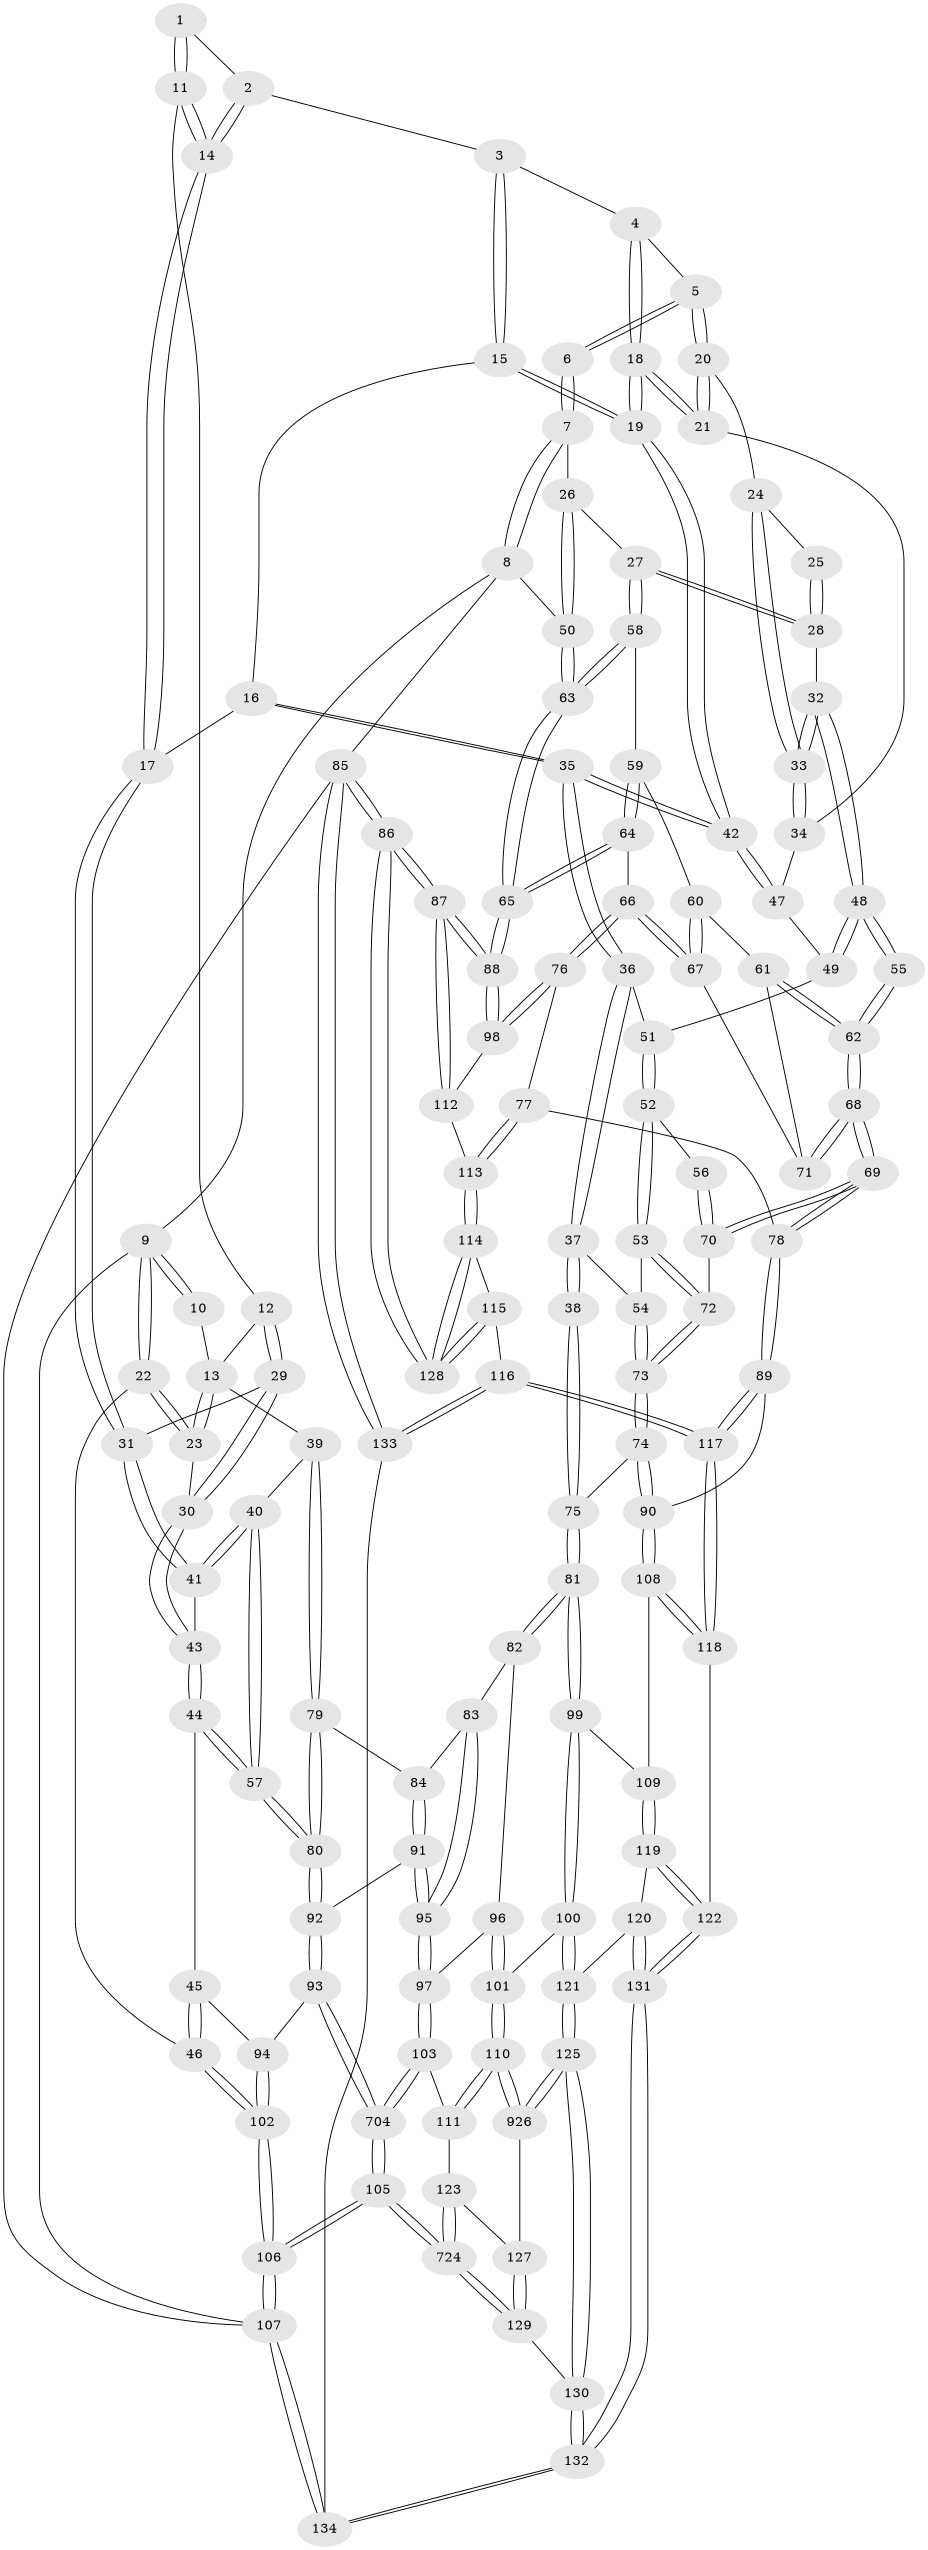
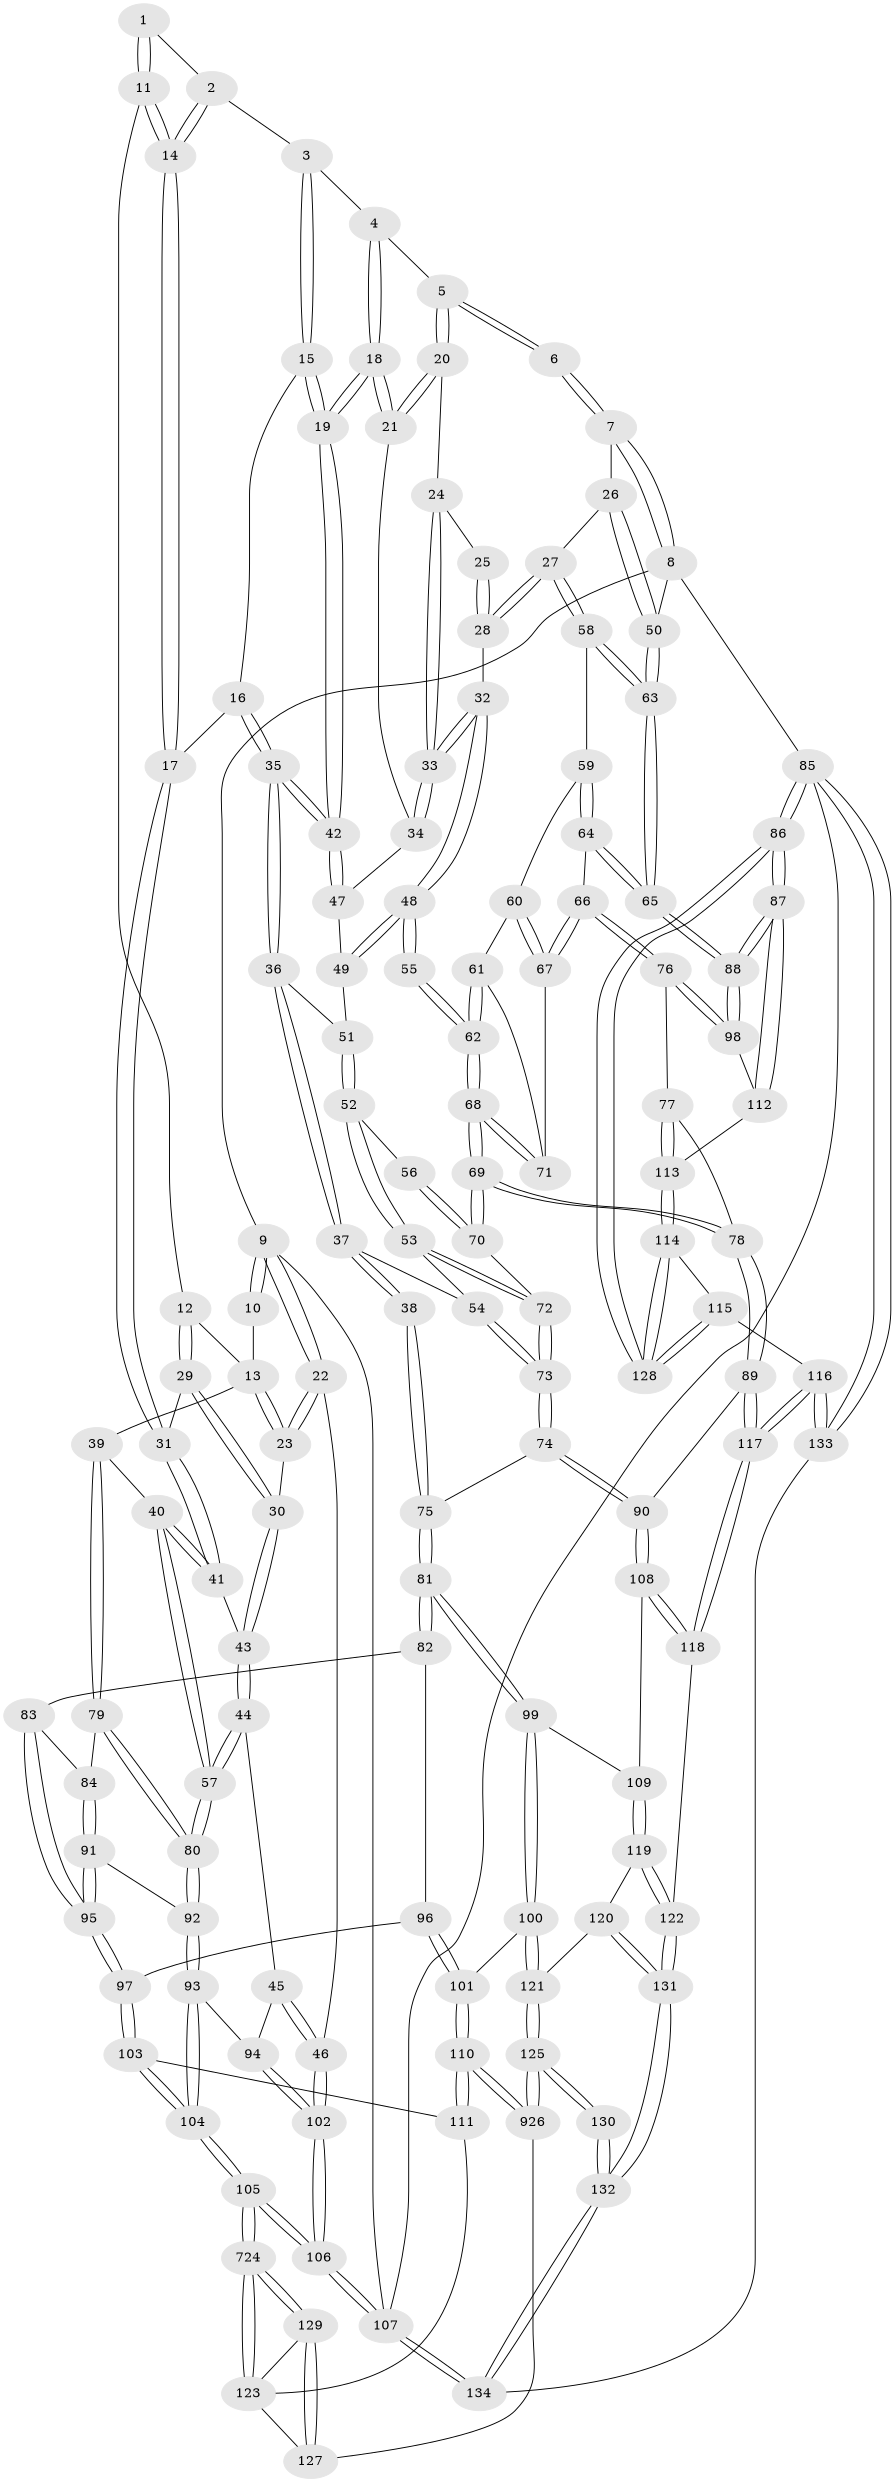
(379, 2123) -> (193, 2123)
(549, 2360) -> (280, 2360)
